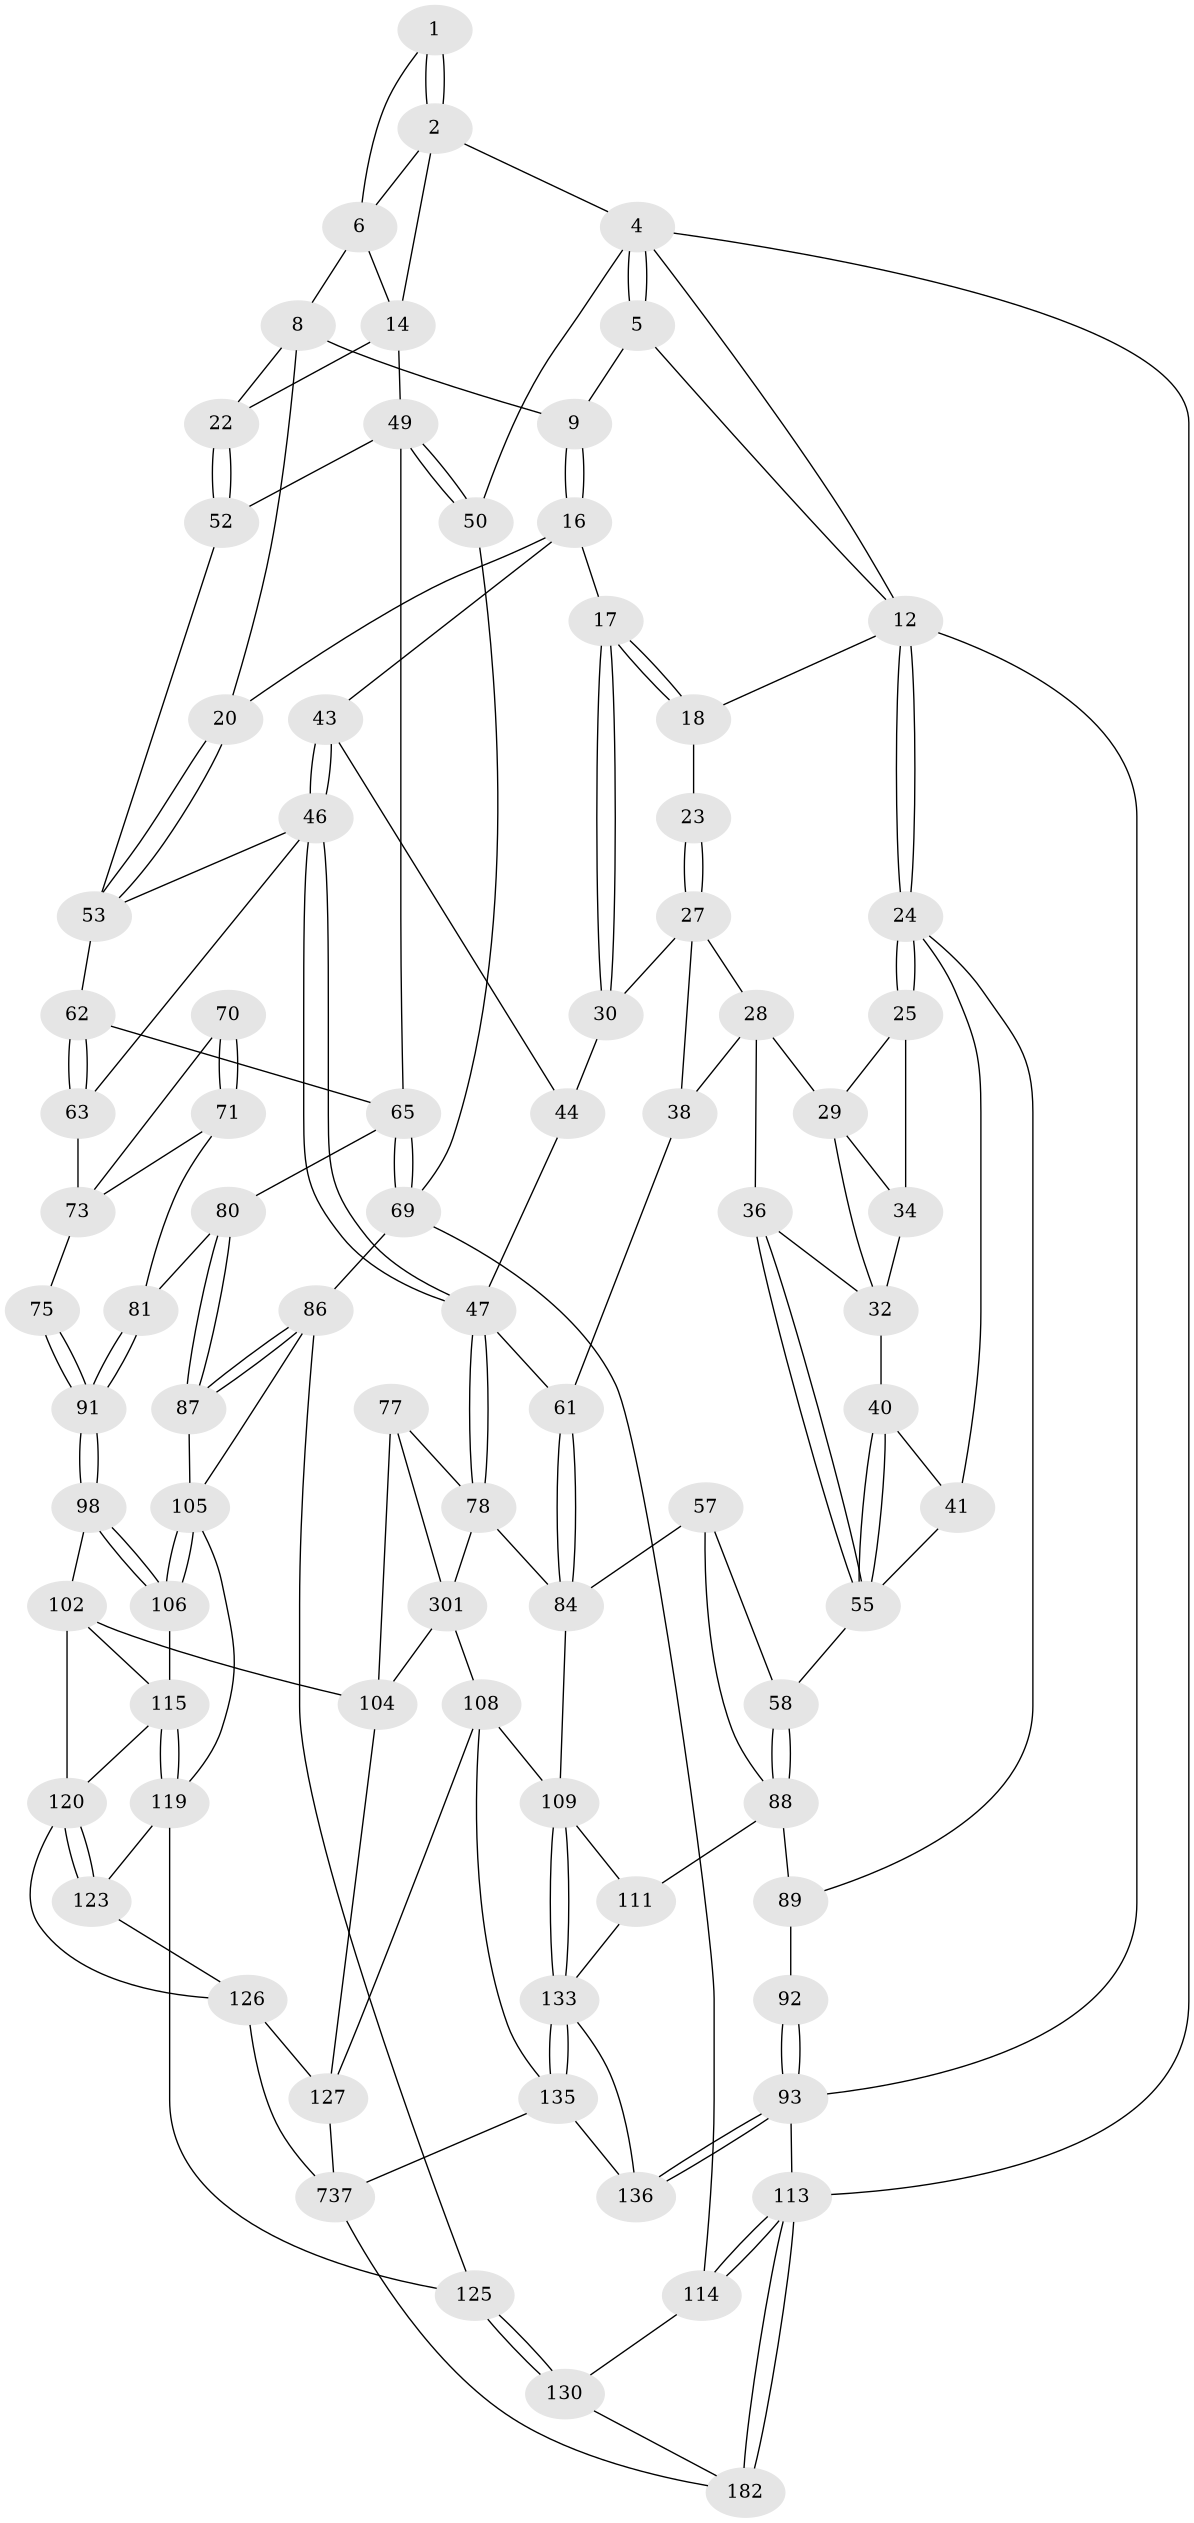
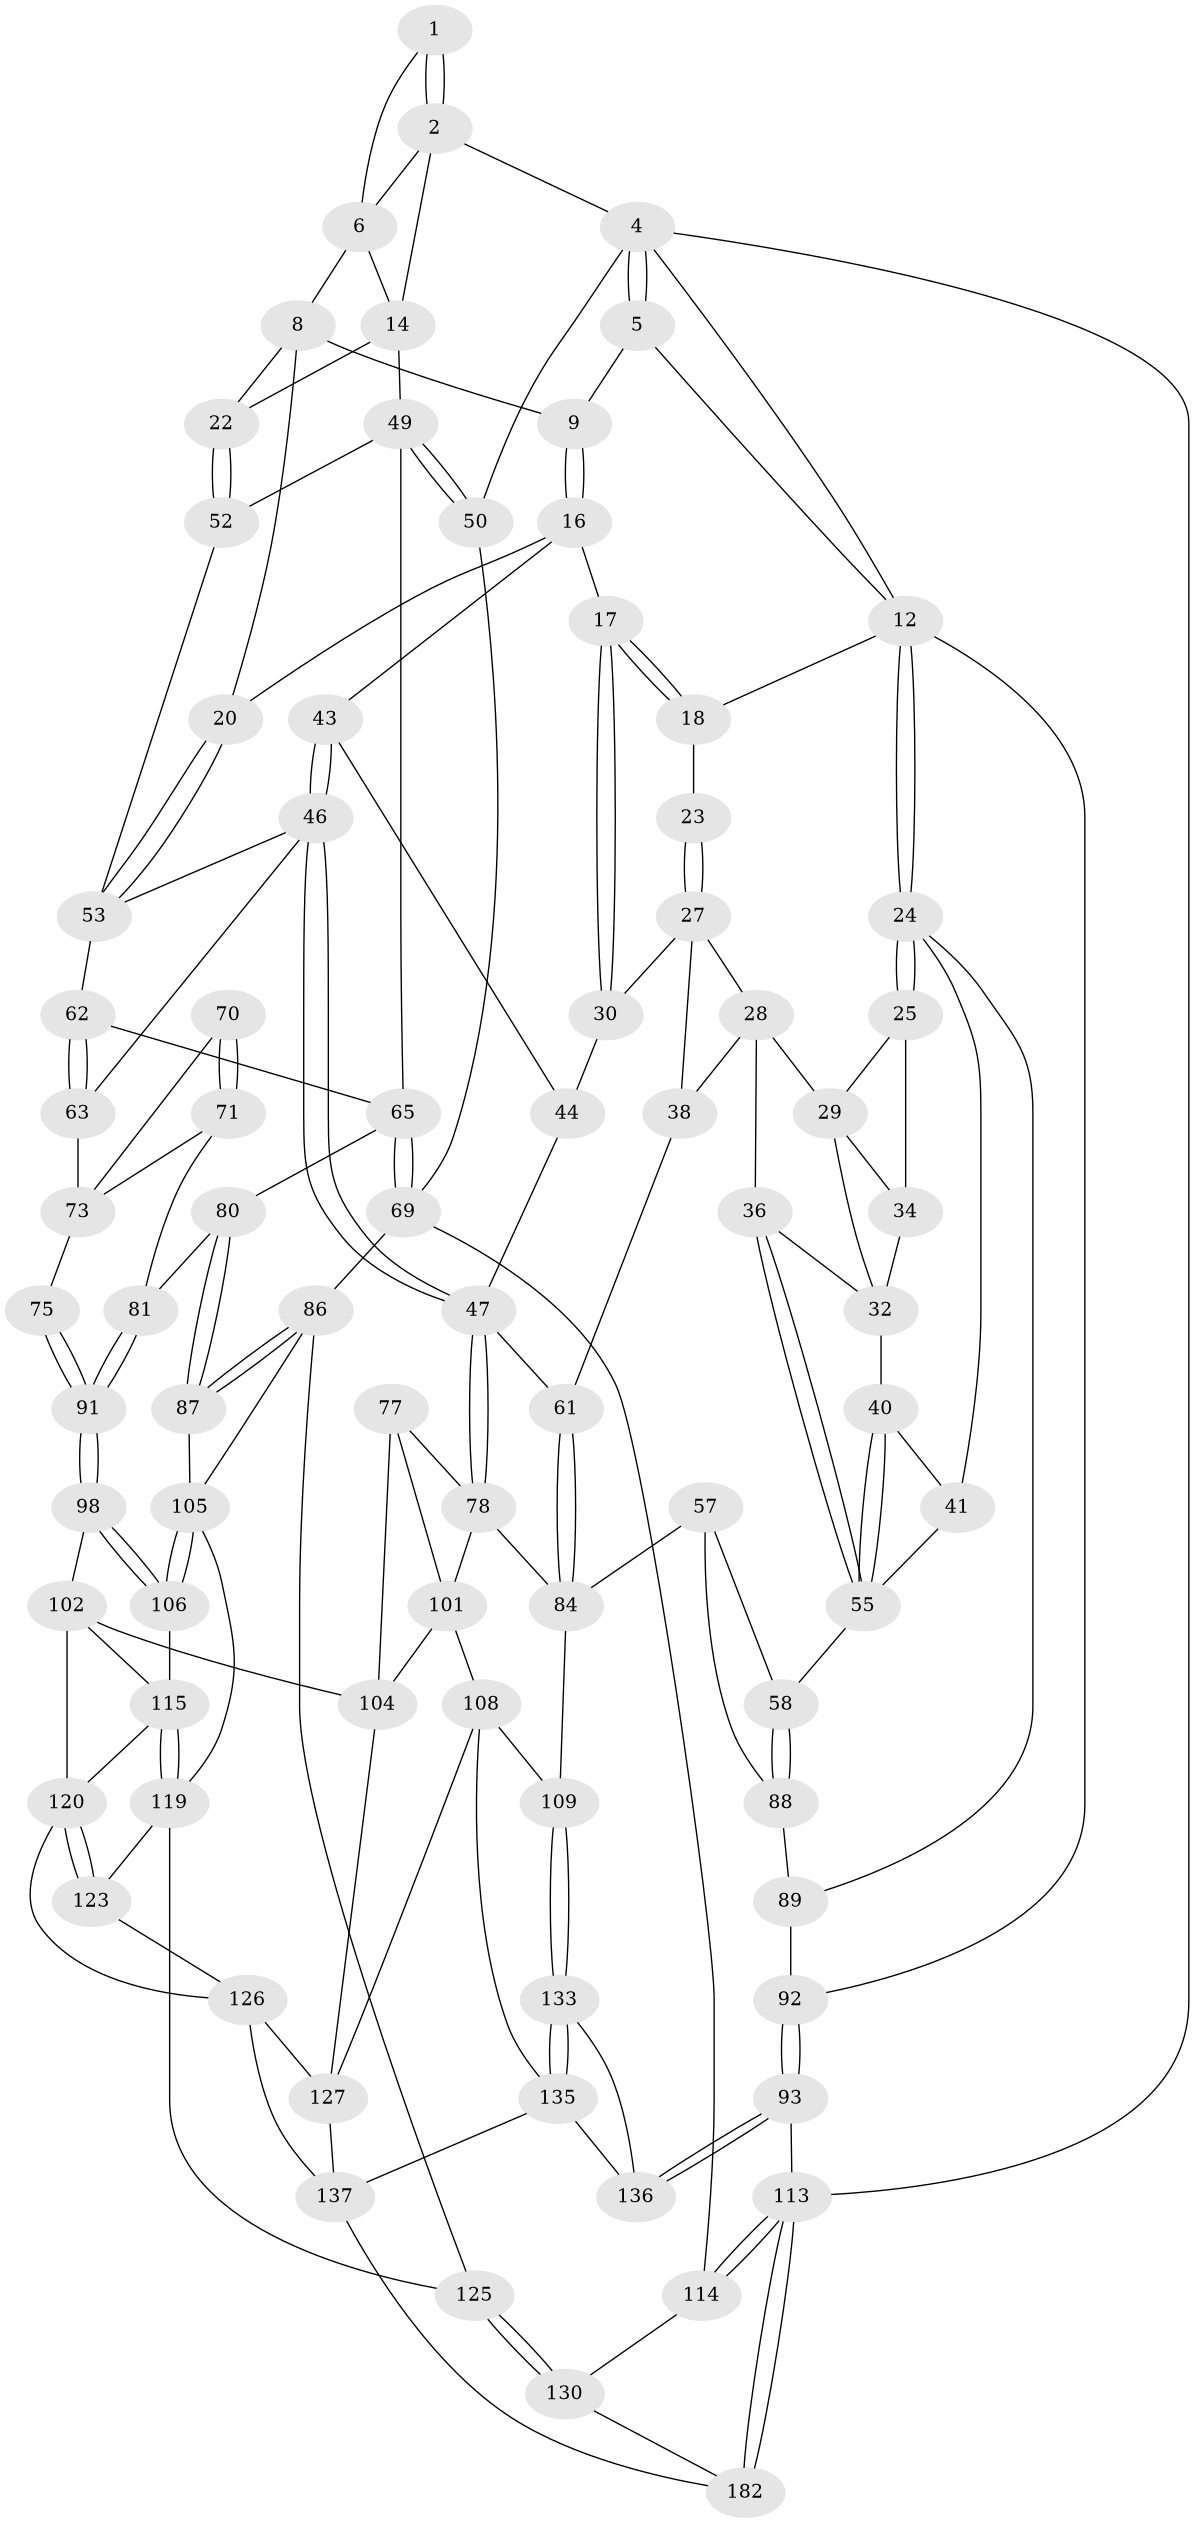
(1137, 1413) -> (1085, 1360)
(447, 1606) -> (447, 1606)
(636, 1902) -> none
(335, 2197) -> (335, 2197)
